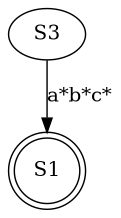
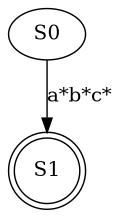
(47, 34) -> (47, 34)
